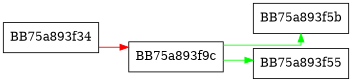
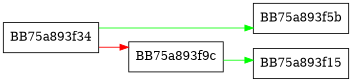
(264, 45) -> (172, 28)
(301, 64) -> (301, 64)
